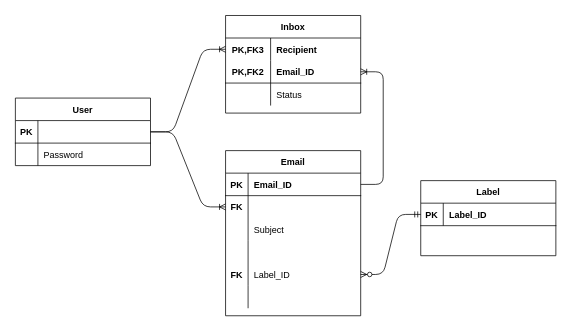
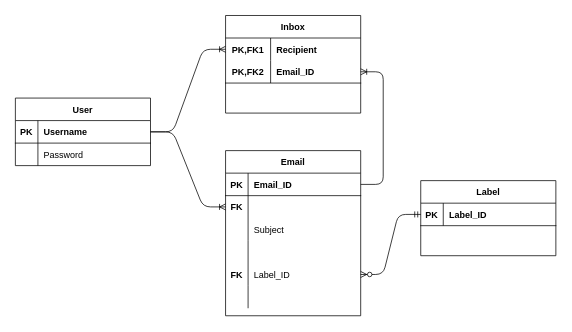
(248, 50) -> (248, 50)
(315, 94) -> none
none -> (94, 132)
